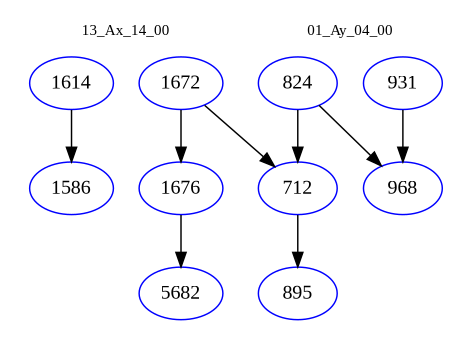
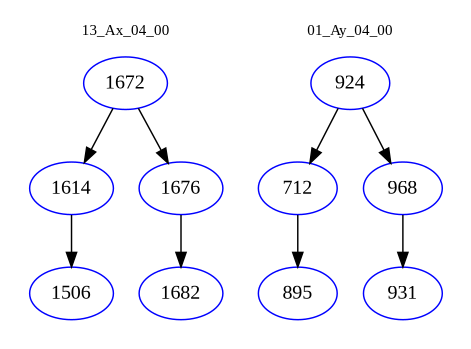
(126, 31) -> (126, 31)
(298, 83) -> (350, 83)
(225, 123) -> (102, 129)
(403, 129) -> (403, 234)
(72, 188) -> (72, 293)
(181, 293) -> (181, 293)
